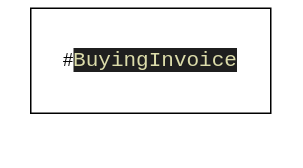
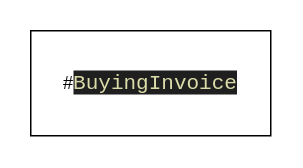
(151, 61) -> (151, 83)
